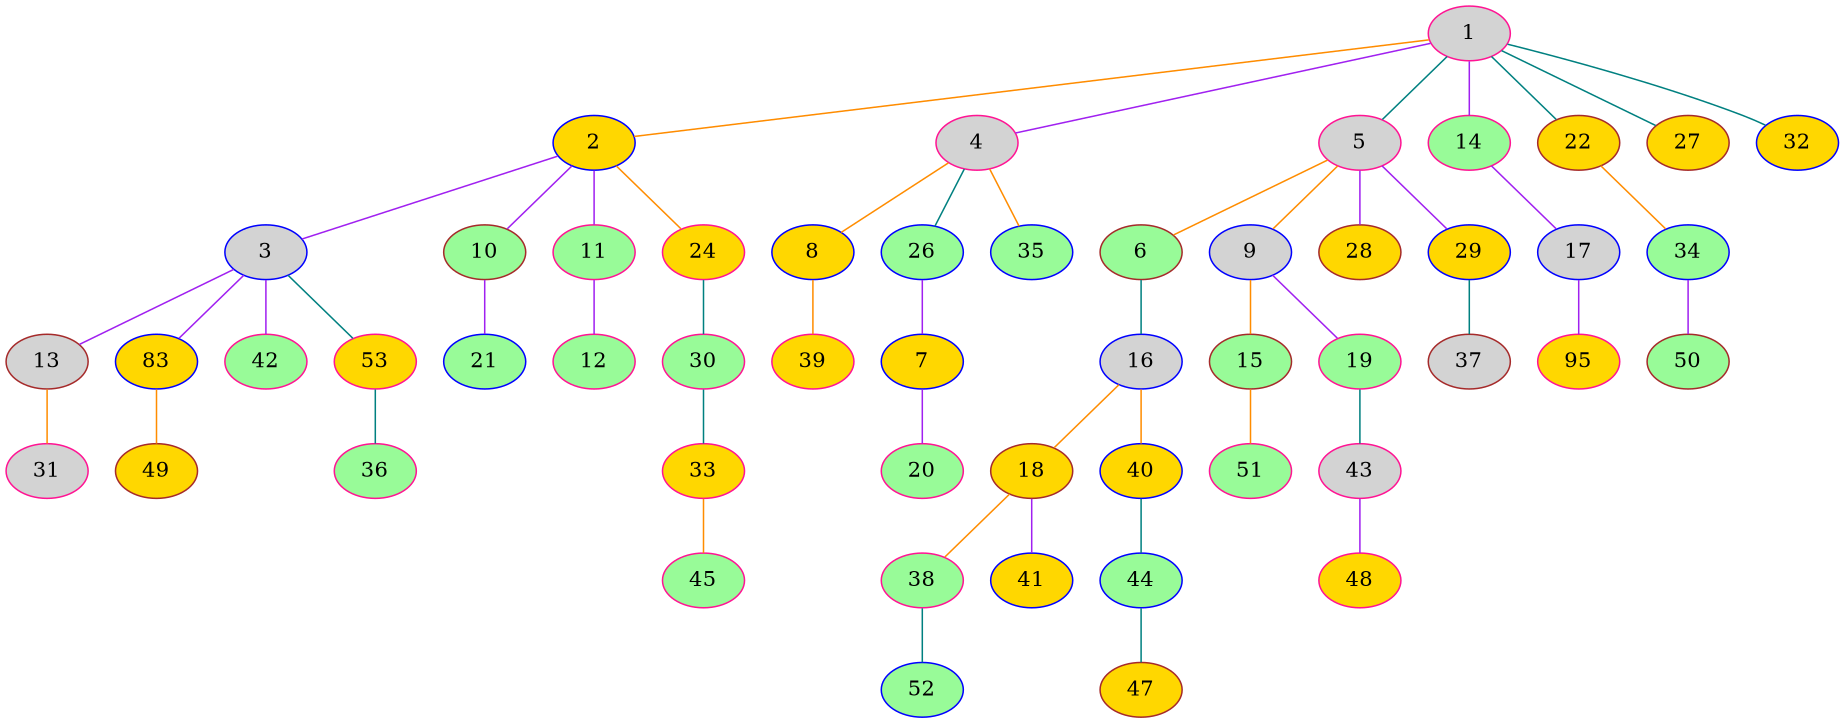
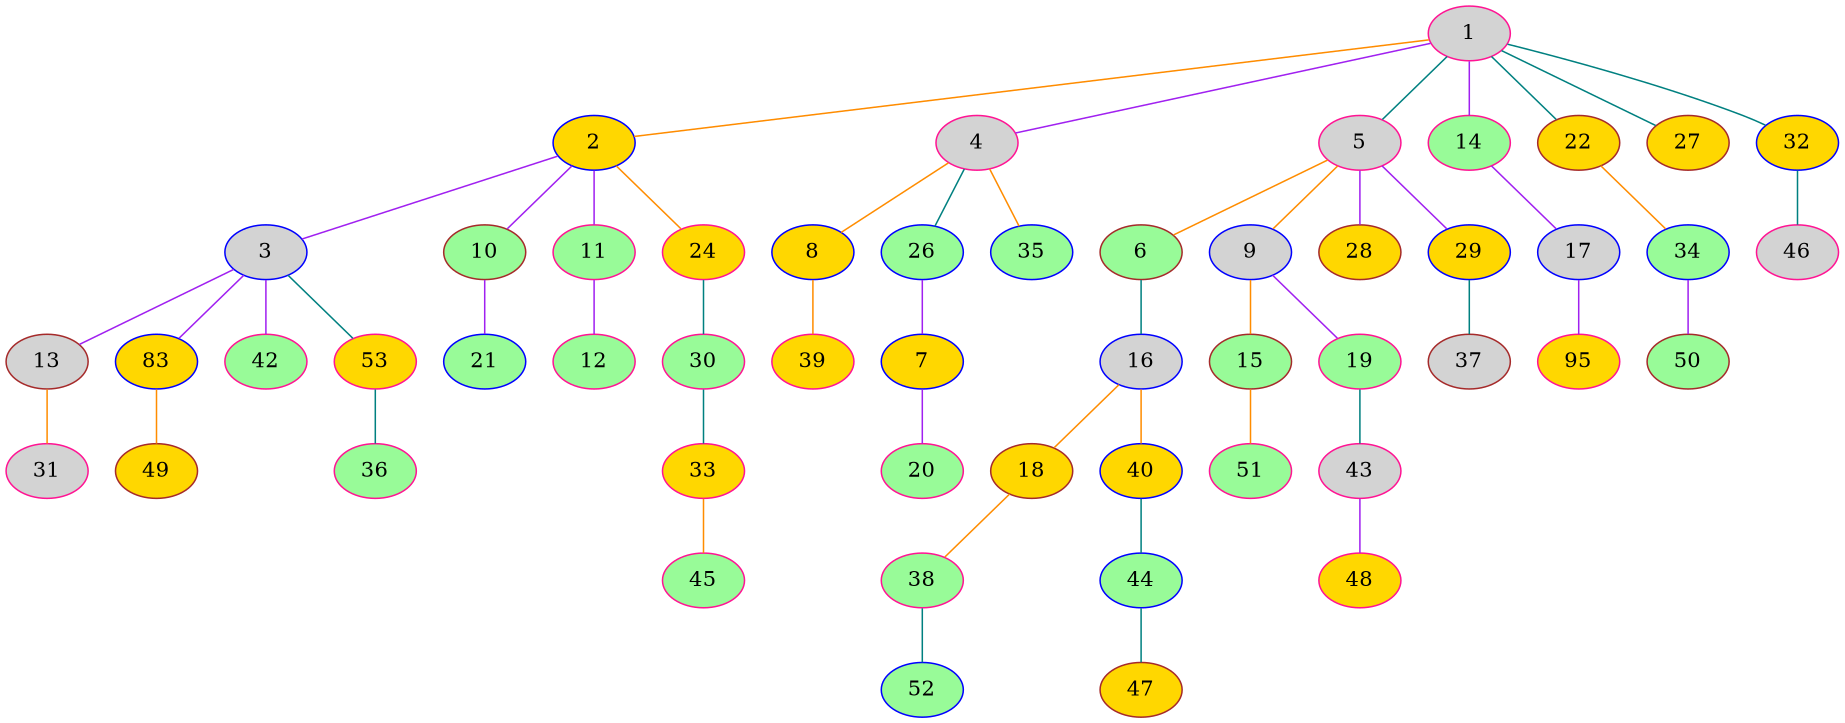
none -> (1798, 252)
(1032, 580) -> none
